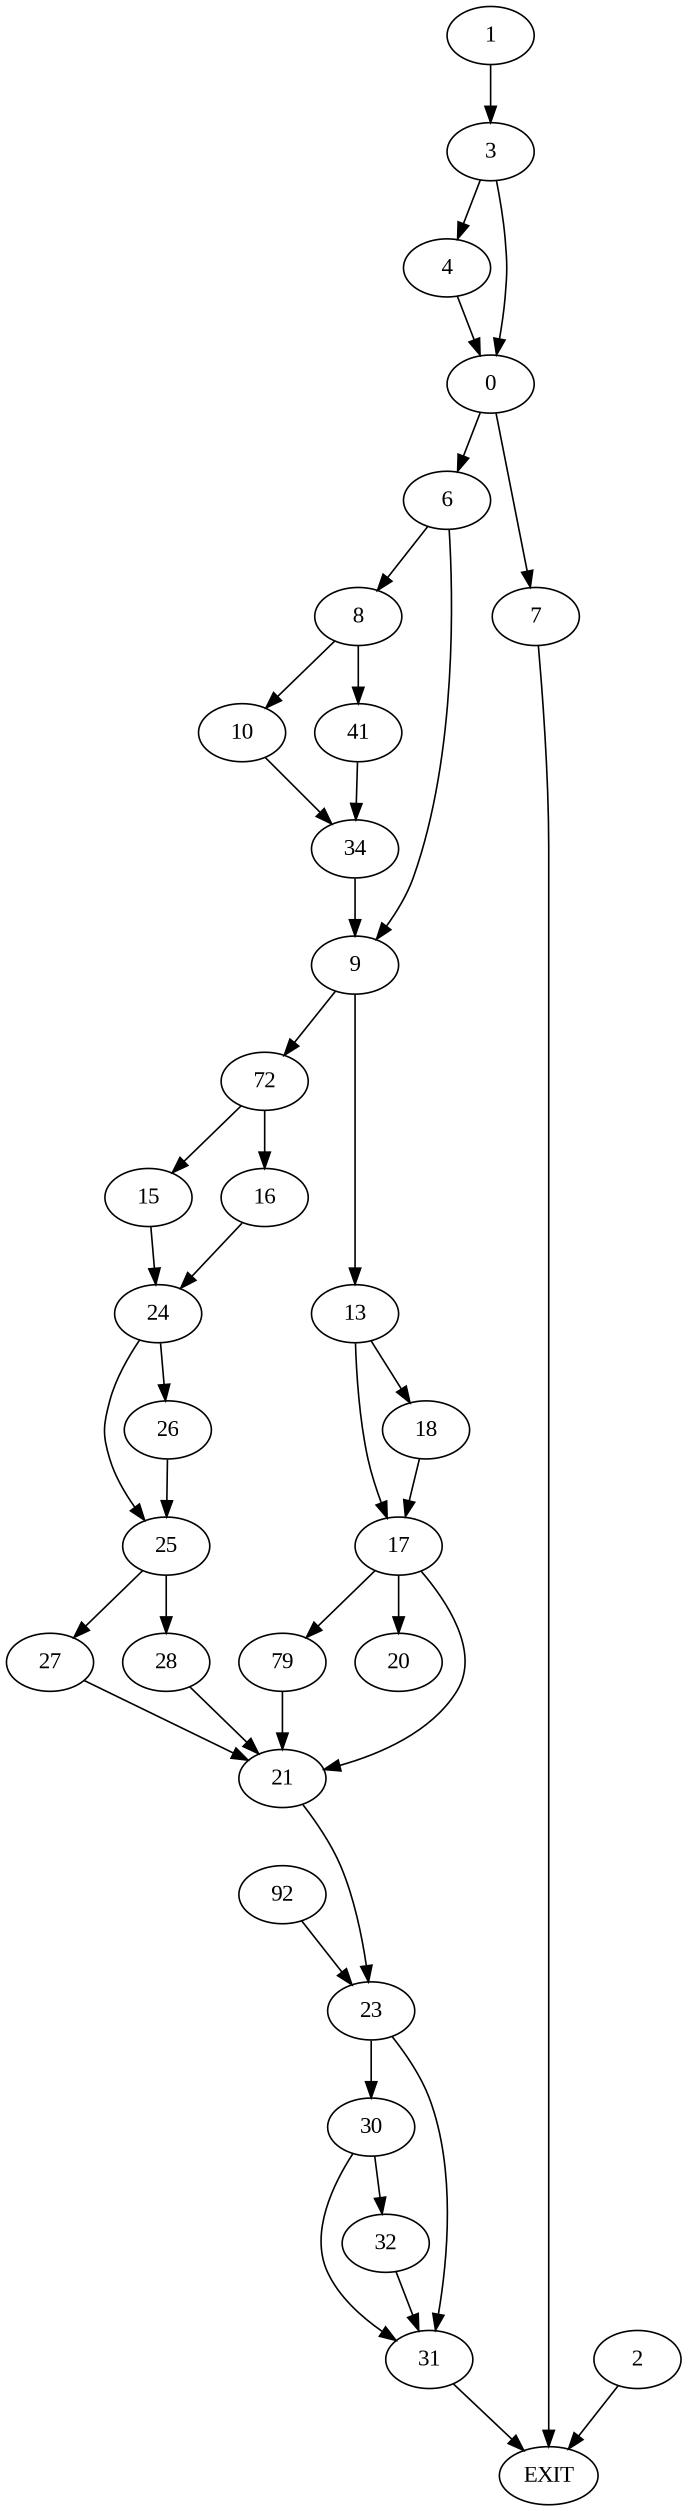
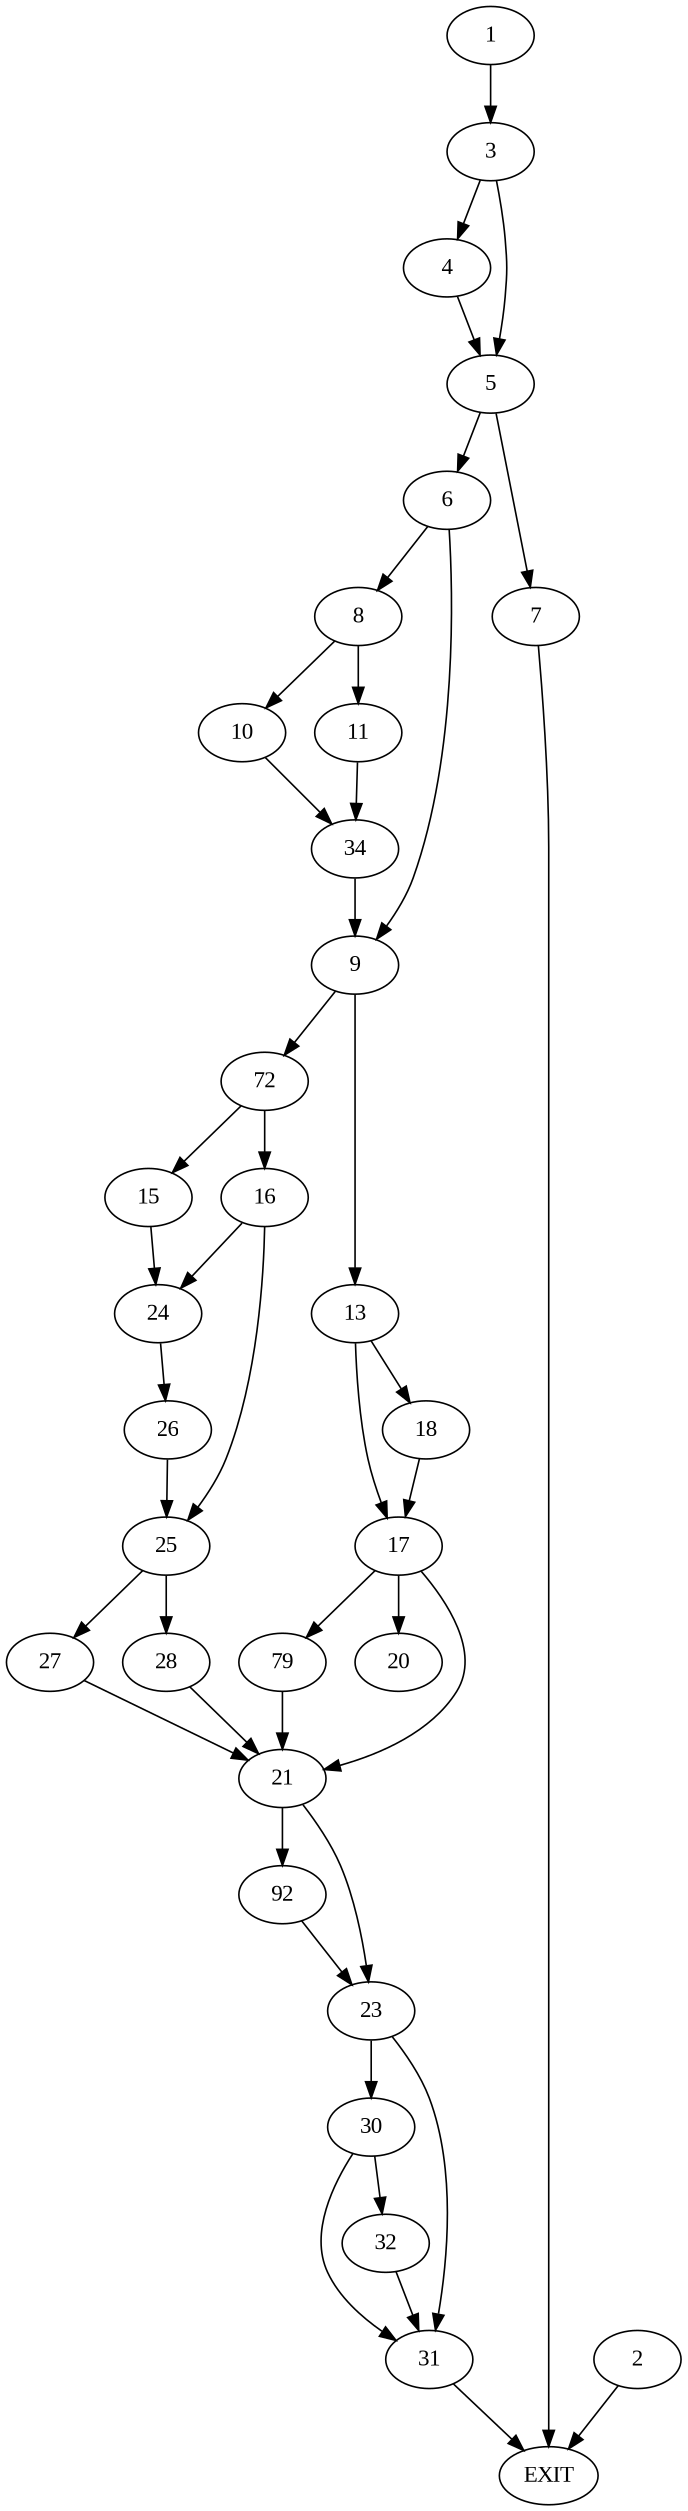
(491, 384) -> (491, 384)
(358, 733) -> (358, 733)
(105, 1423) -> (250, 1372)
none -> (282, 1829)
